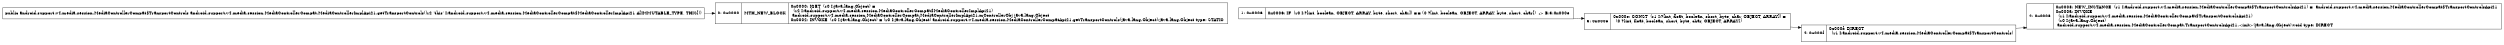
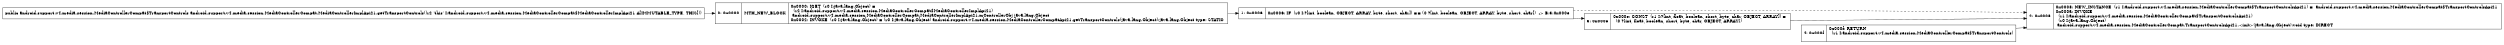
none -> (1799, 10)
none -> (1232, 13)
(1794, 27) -> (1907, 20)
(1848, 29) -> (1849, 29)
